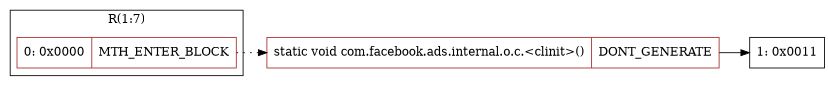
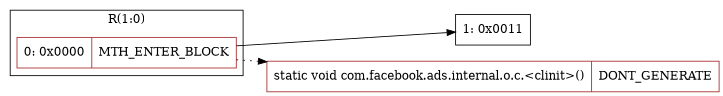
(127, 20) -> (127, 20)
(730, 53) -> (342, 39)
